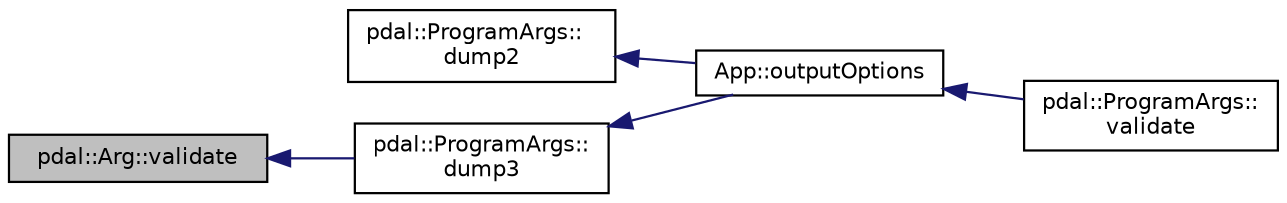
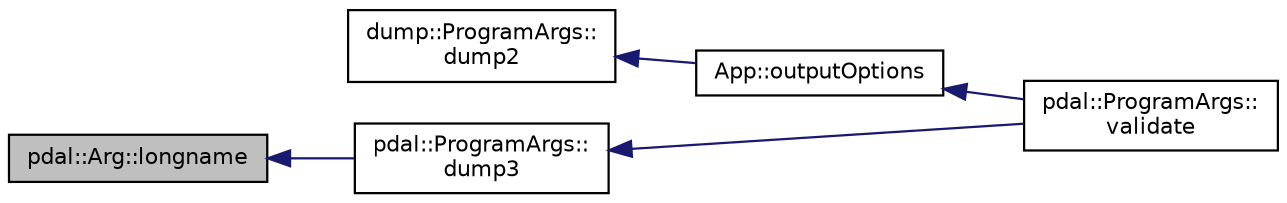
(482, 46) -> (482, 46)
(682, 108) -> (828, 136)
(138, 158) -> (138, 158)
